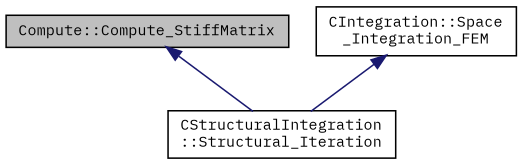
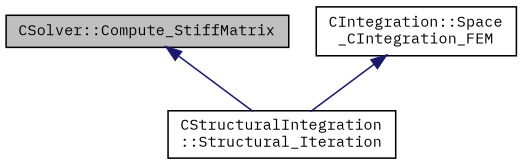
(147, 31) -> (147, 31)
(416, 31) -> (416, 31)
